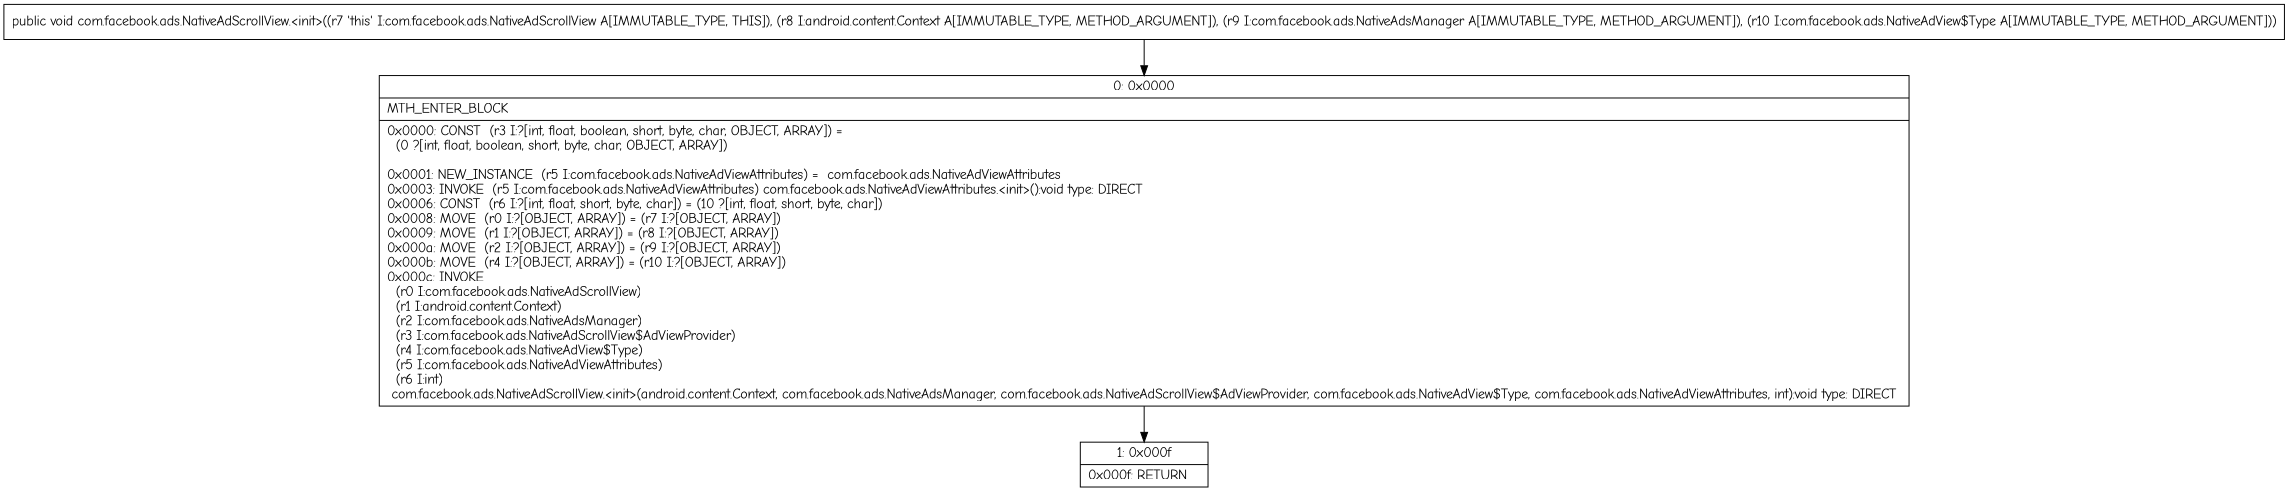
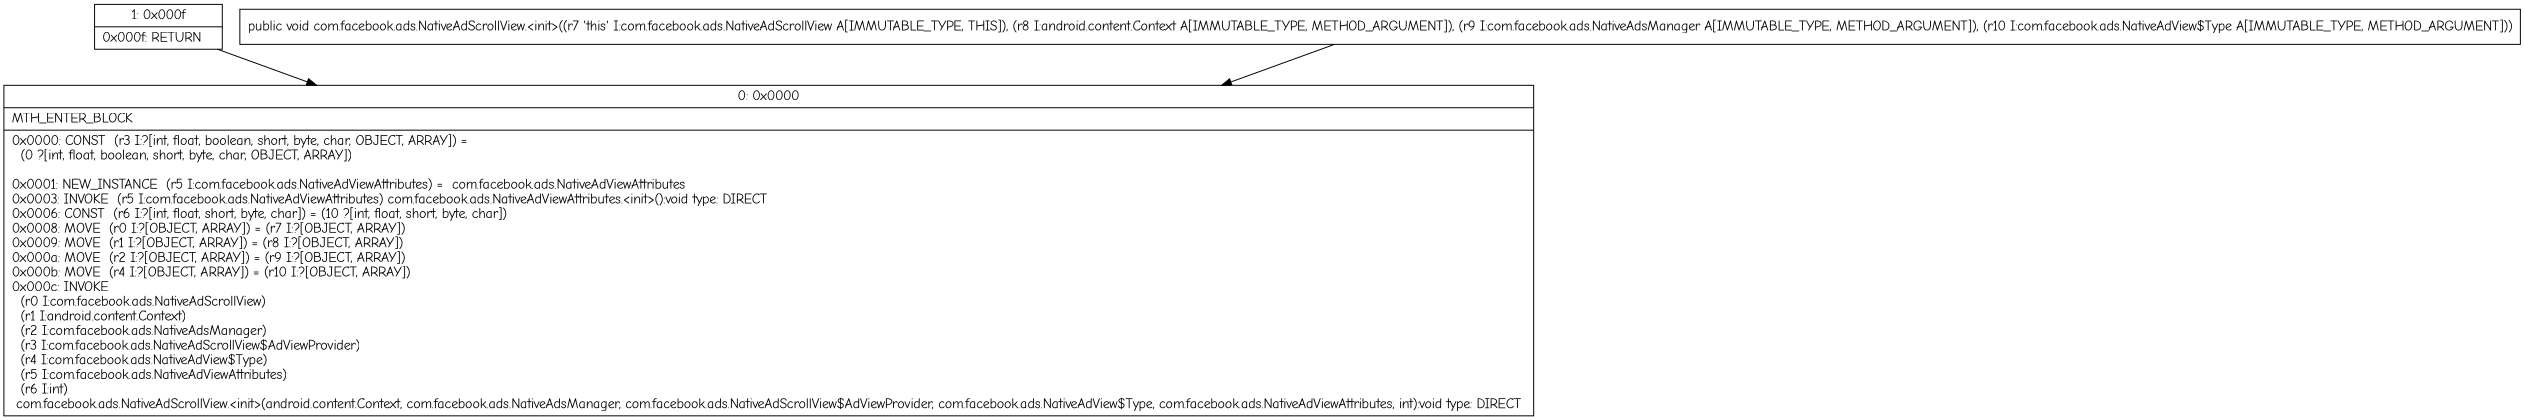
(1144, 419) -> (262, 66)
